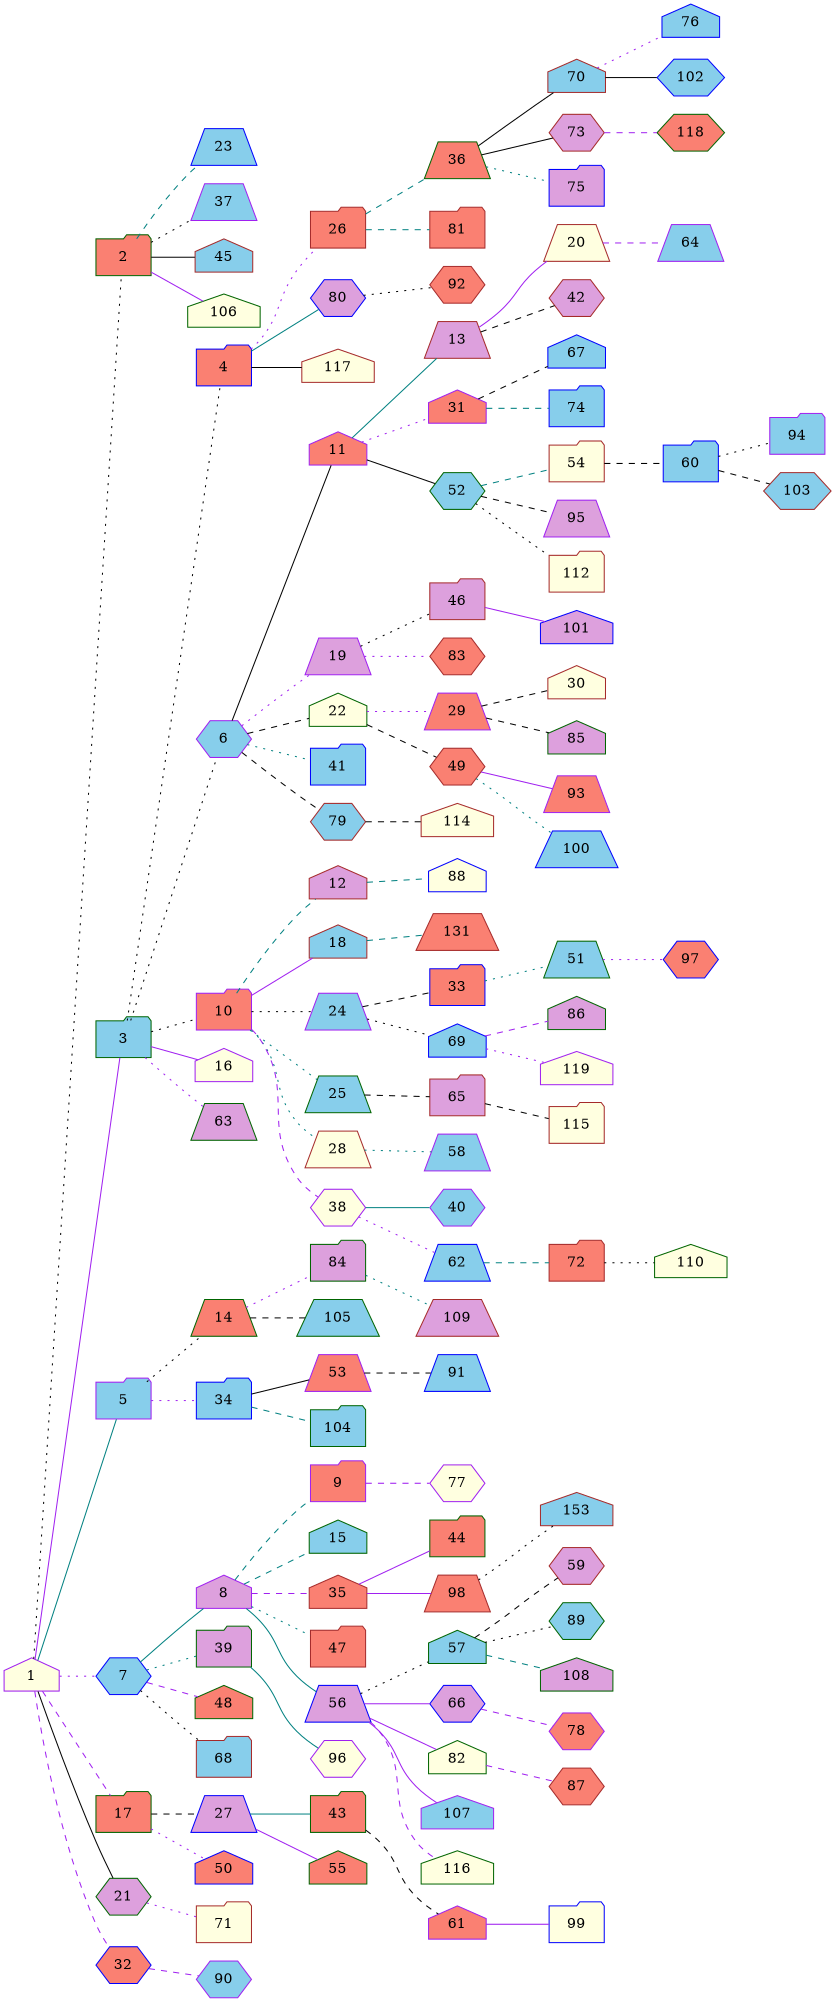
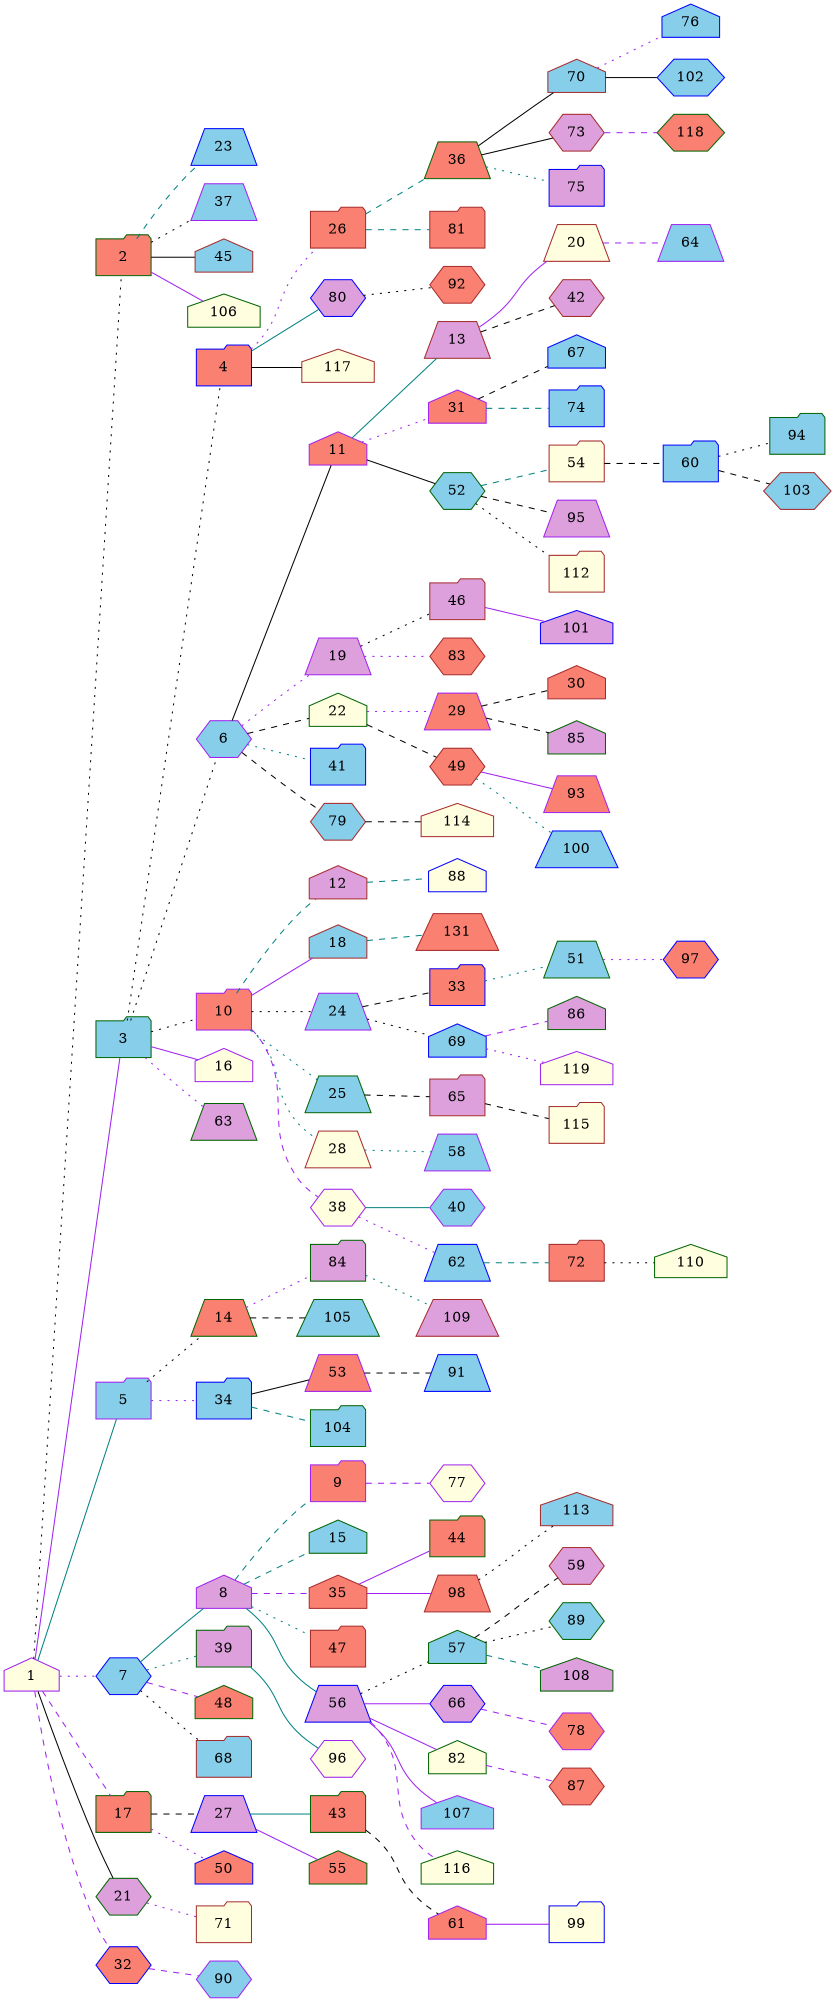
(797, 436) -> (797, 436)
(577, 684) -> (577, 684)
(577, 1511) -> (577, 1511)
